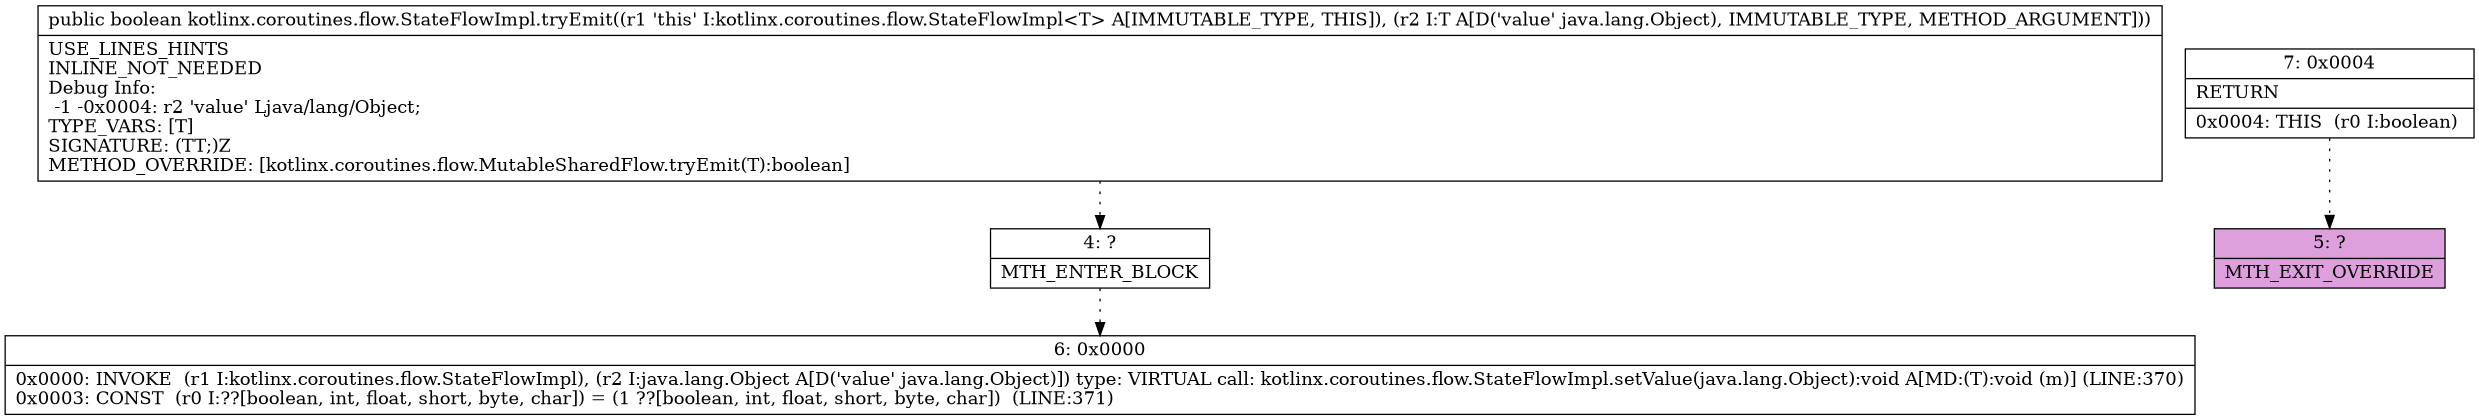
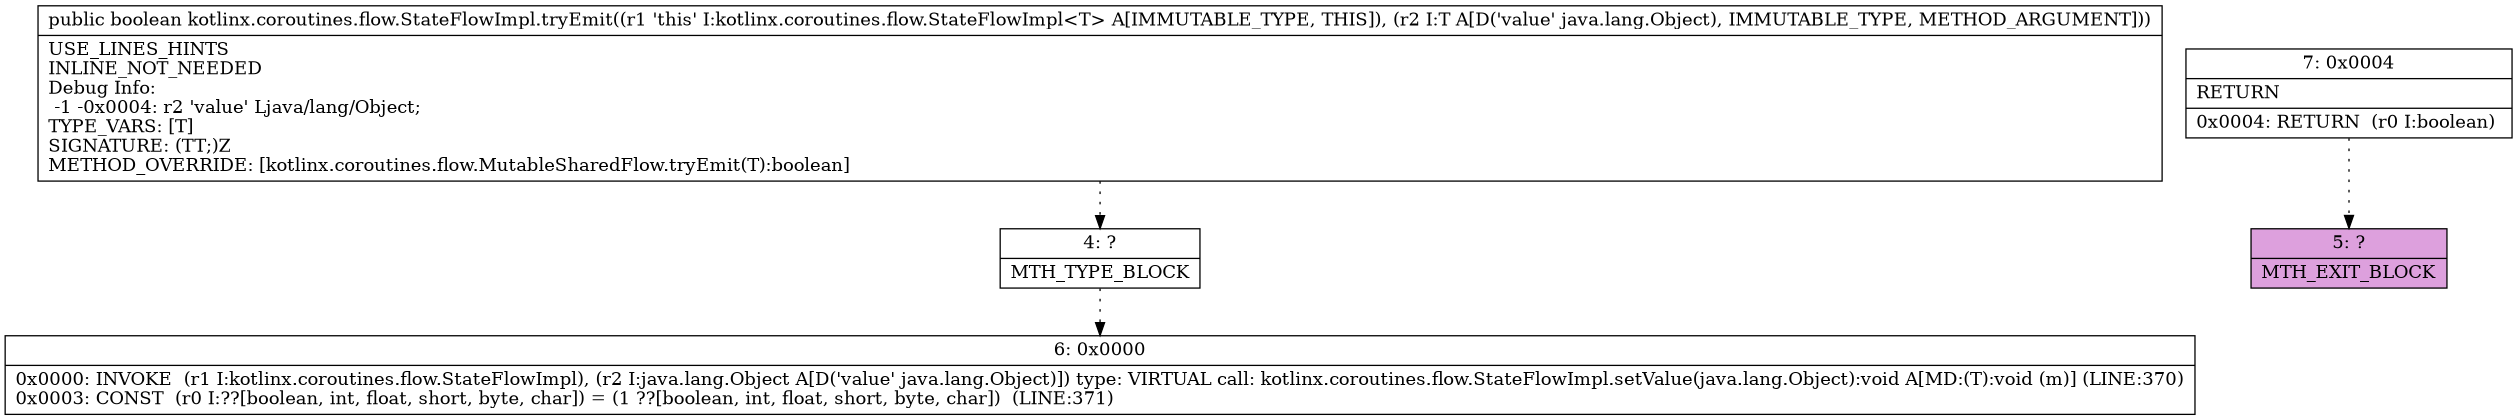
(2330, 122) -> (2349, 122)
(1100, 273) -> (1100, 273)
(2330, 273) -> (2349, 273)
